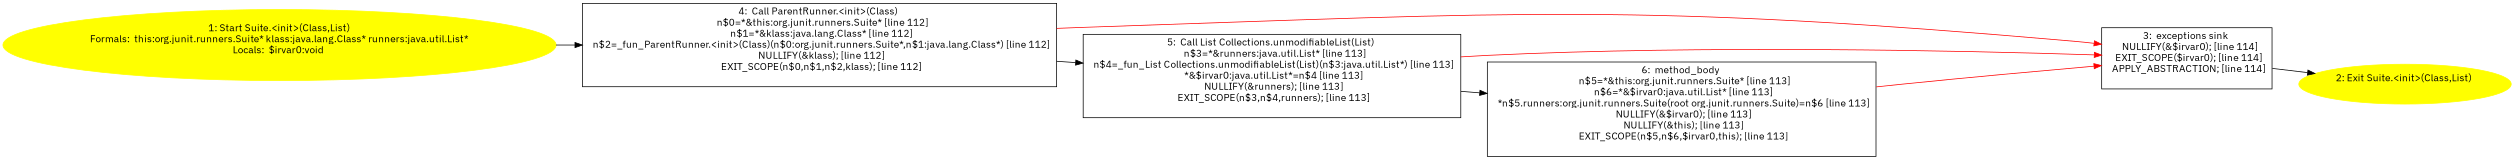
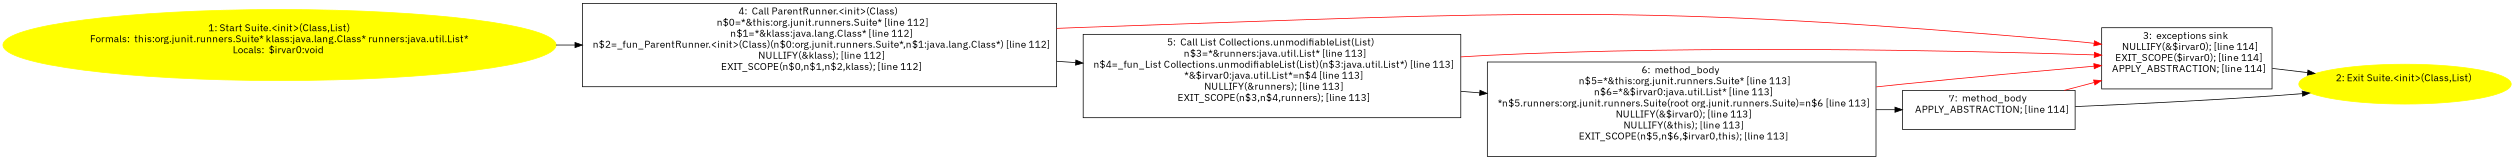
none -> (1989, 110)
